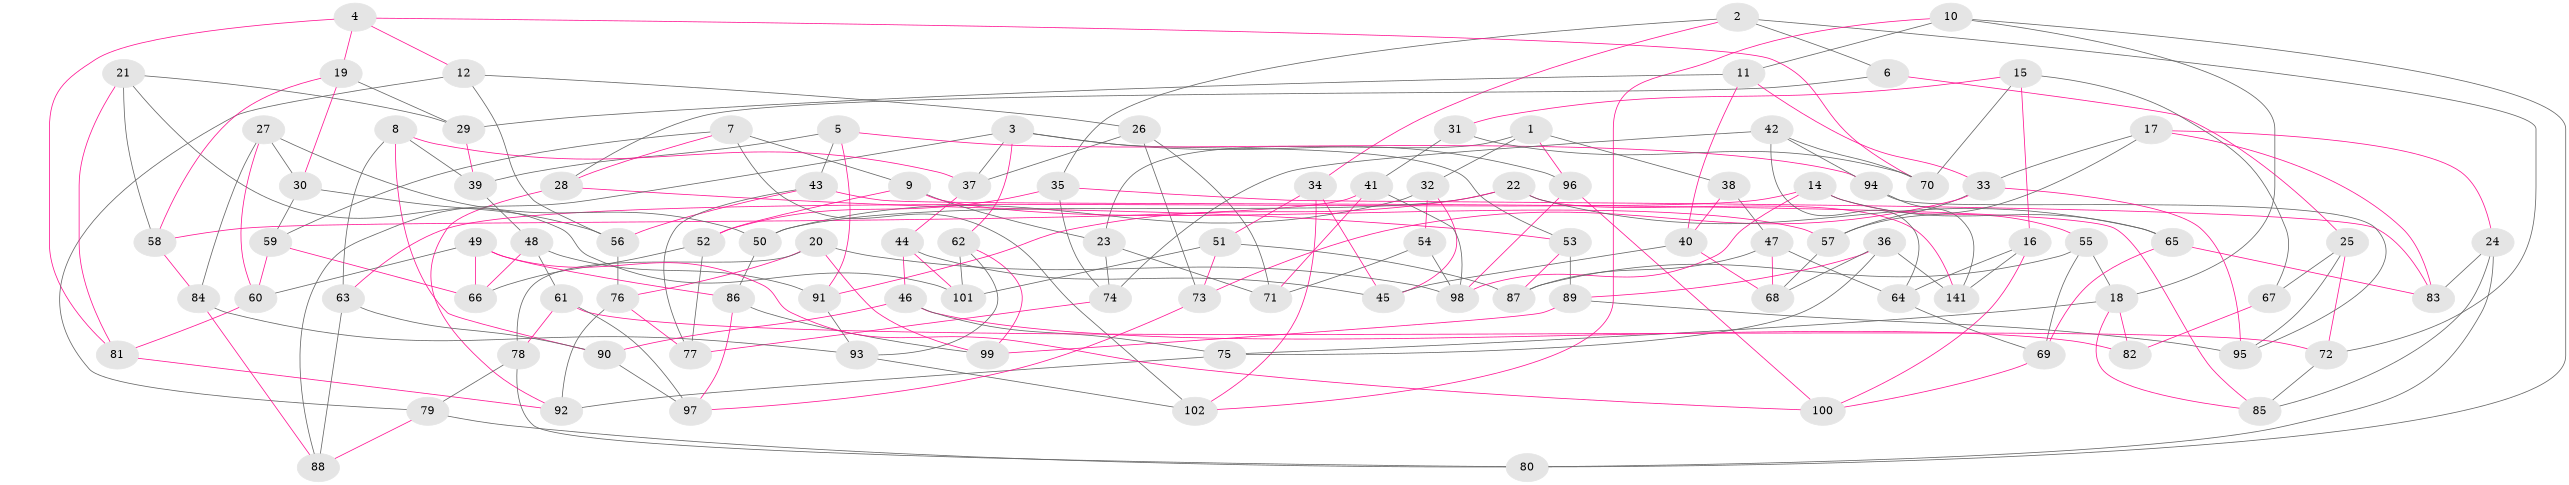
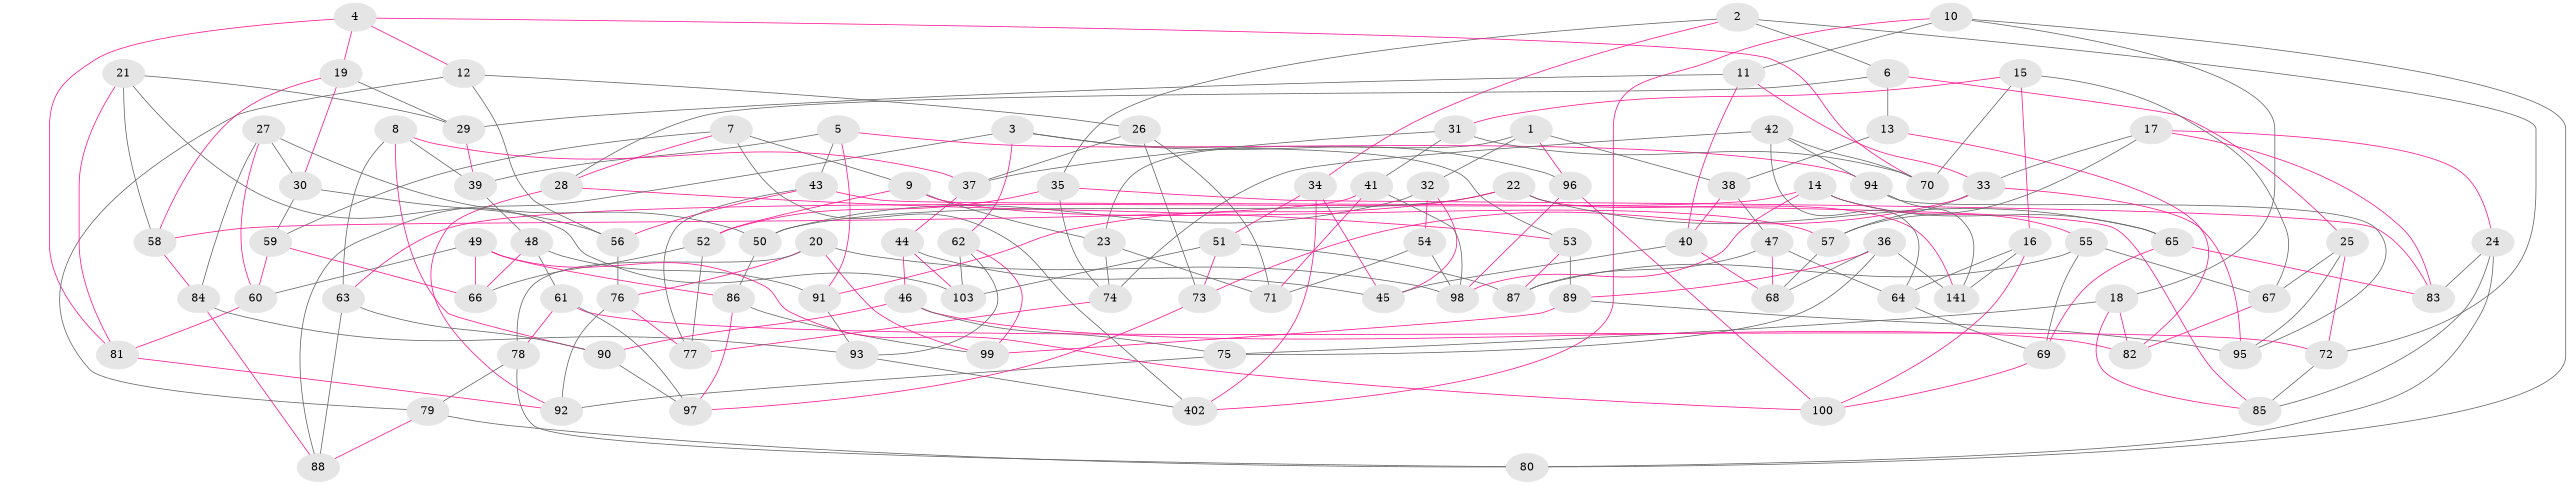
none -> (1888, 130)
(991, 158) -> (1155, 155)
(2101, 269) -> (2178, 271)
(964, 299) -> (964, 299)
(1195, 411) -> (1195, 411)
